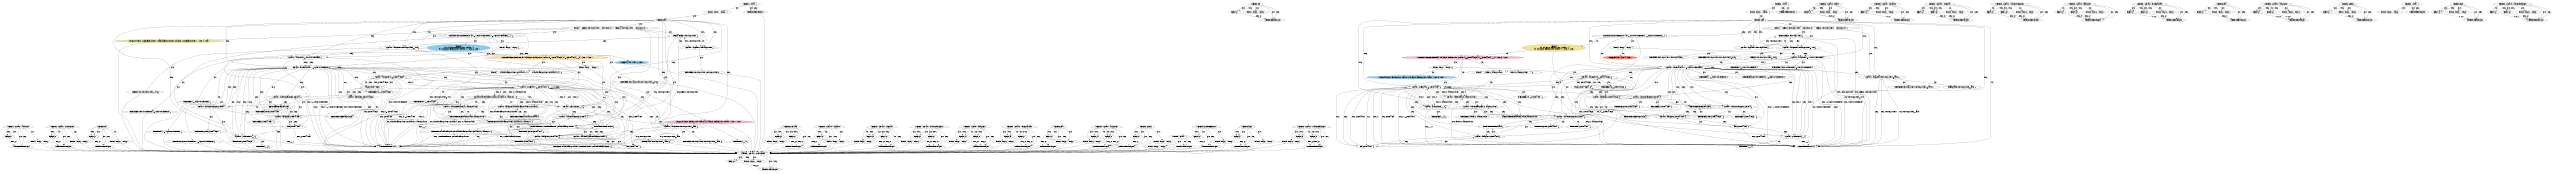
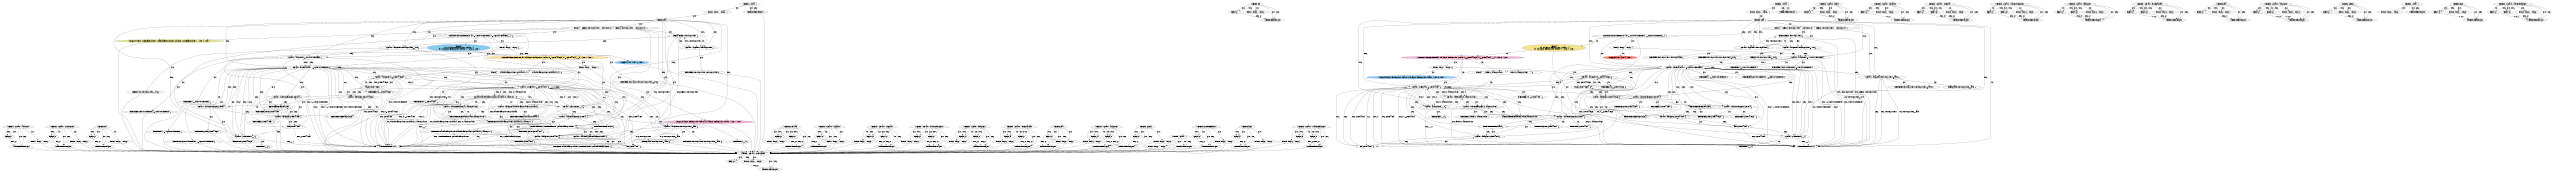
(518, 113) -> none
